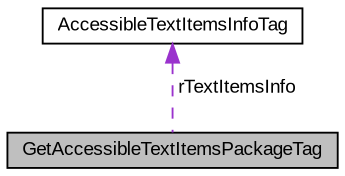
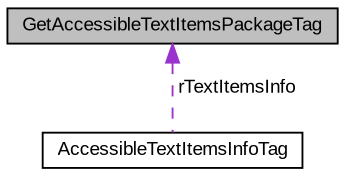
(173, 98) -> (173, 98)
